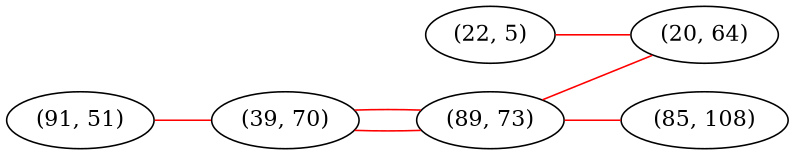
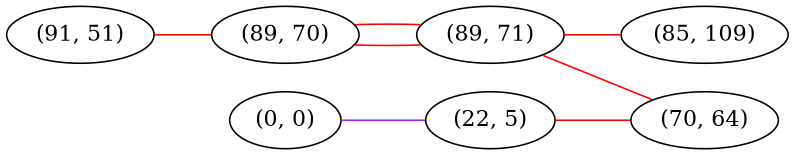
(705, 35) -> (705, 120)
(285, 120) -> (285, 35)
none -> (285, 120)
(490, 120) -> (490, 35)
(705, 120) -> (705, 35)
